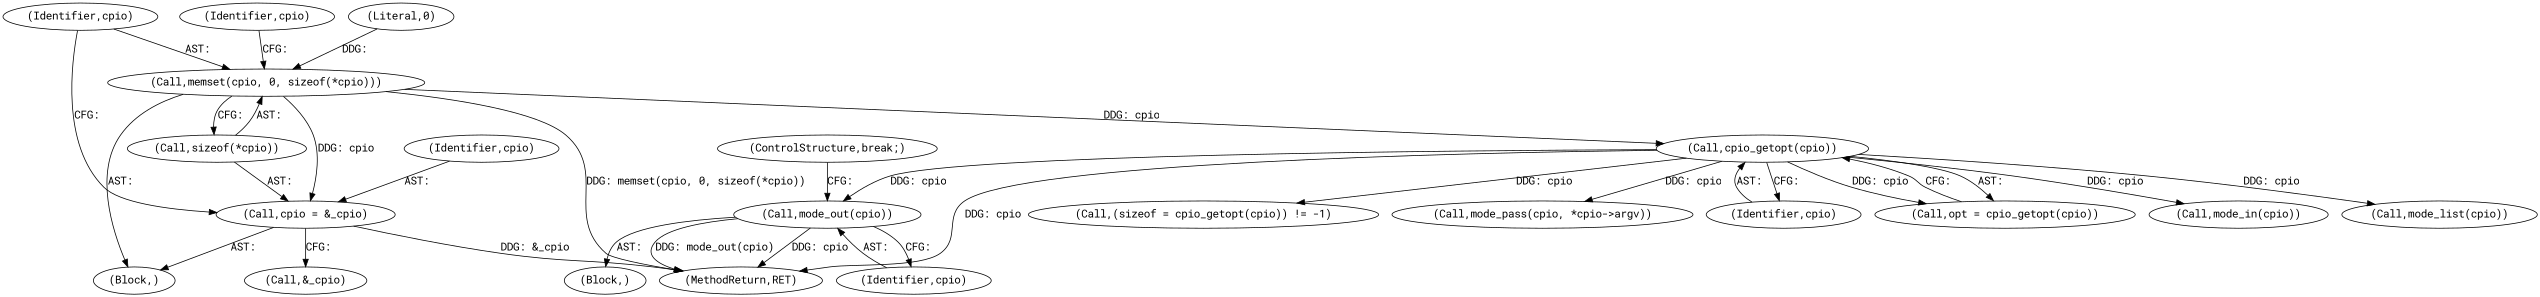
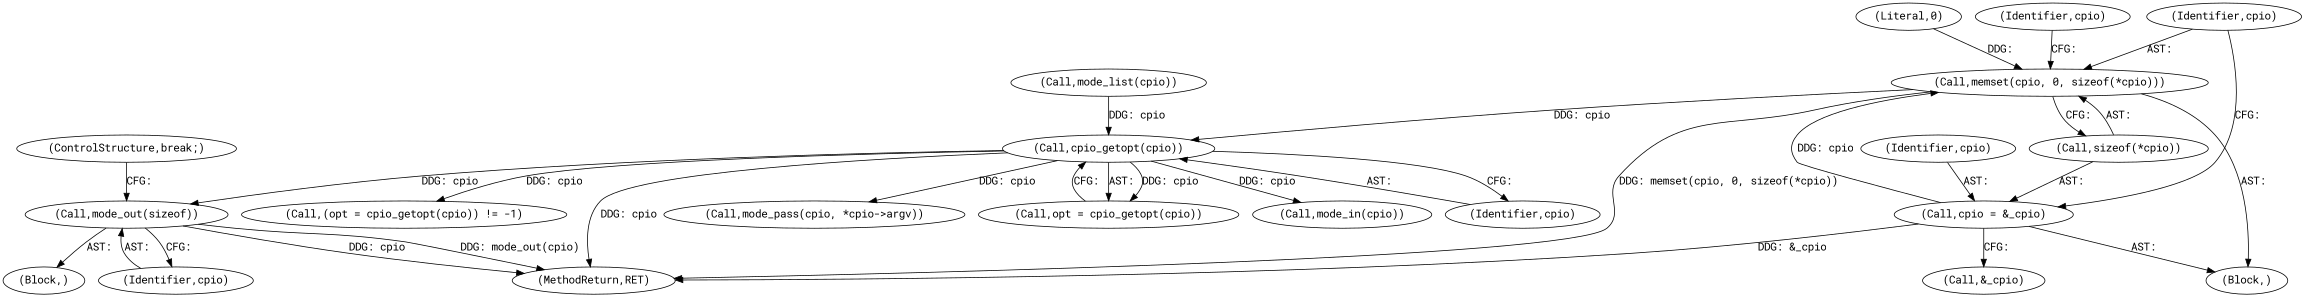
(315, 140) -> (1792, 152)
(2113, 173) -> (1109, 112)
(827, 215) -> (127, 215)
(1203, 215) -> (404, 215)
